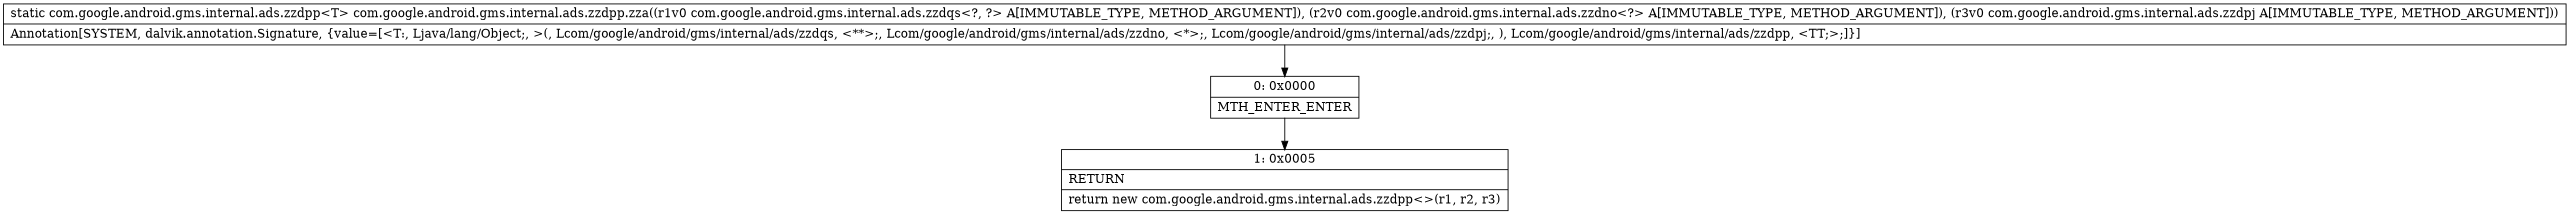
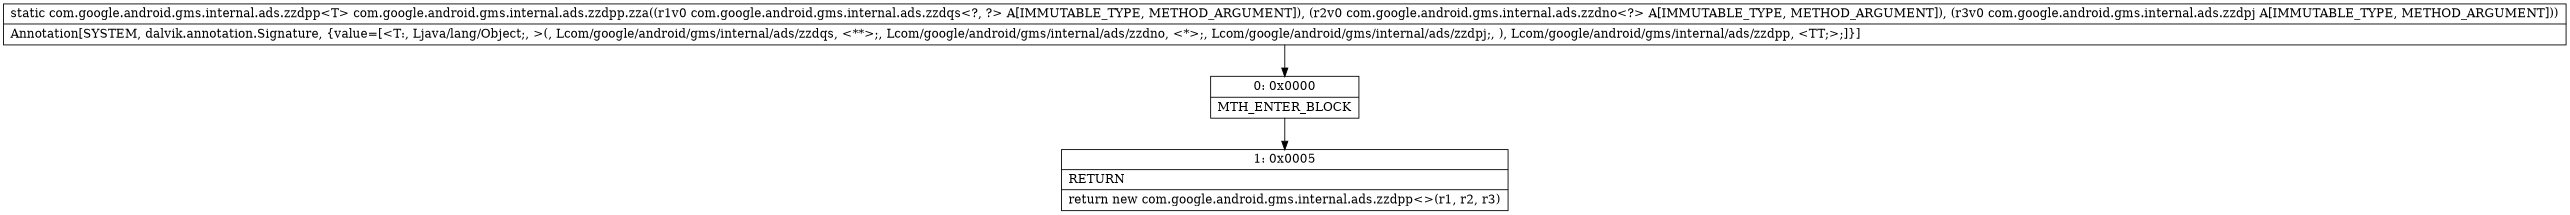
(1285, 107) -> (1285, 107)
